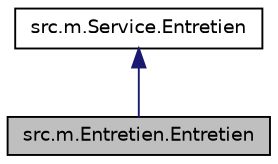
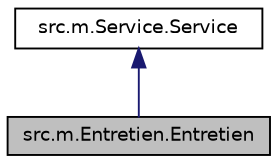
(139, 29) -> (139, 29)
